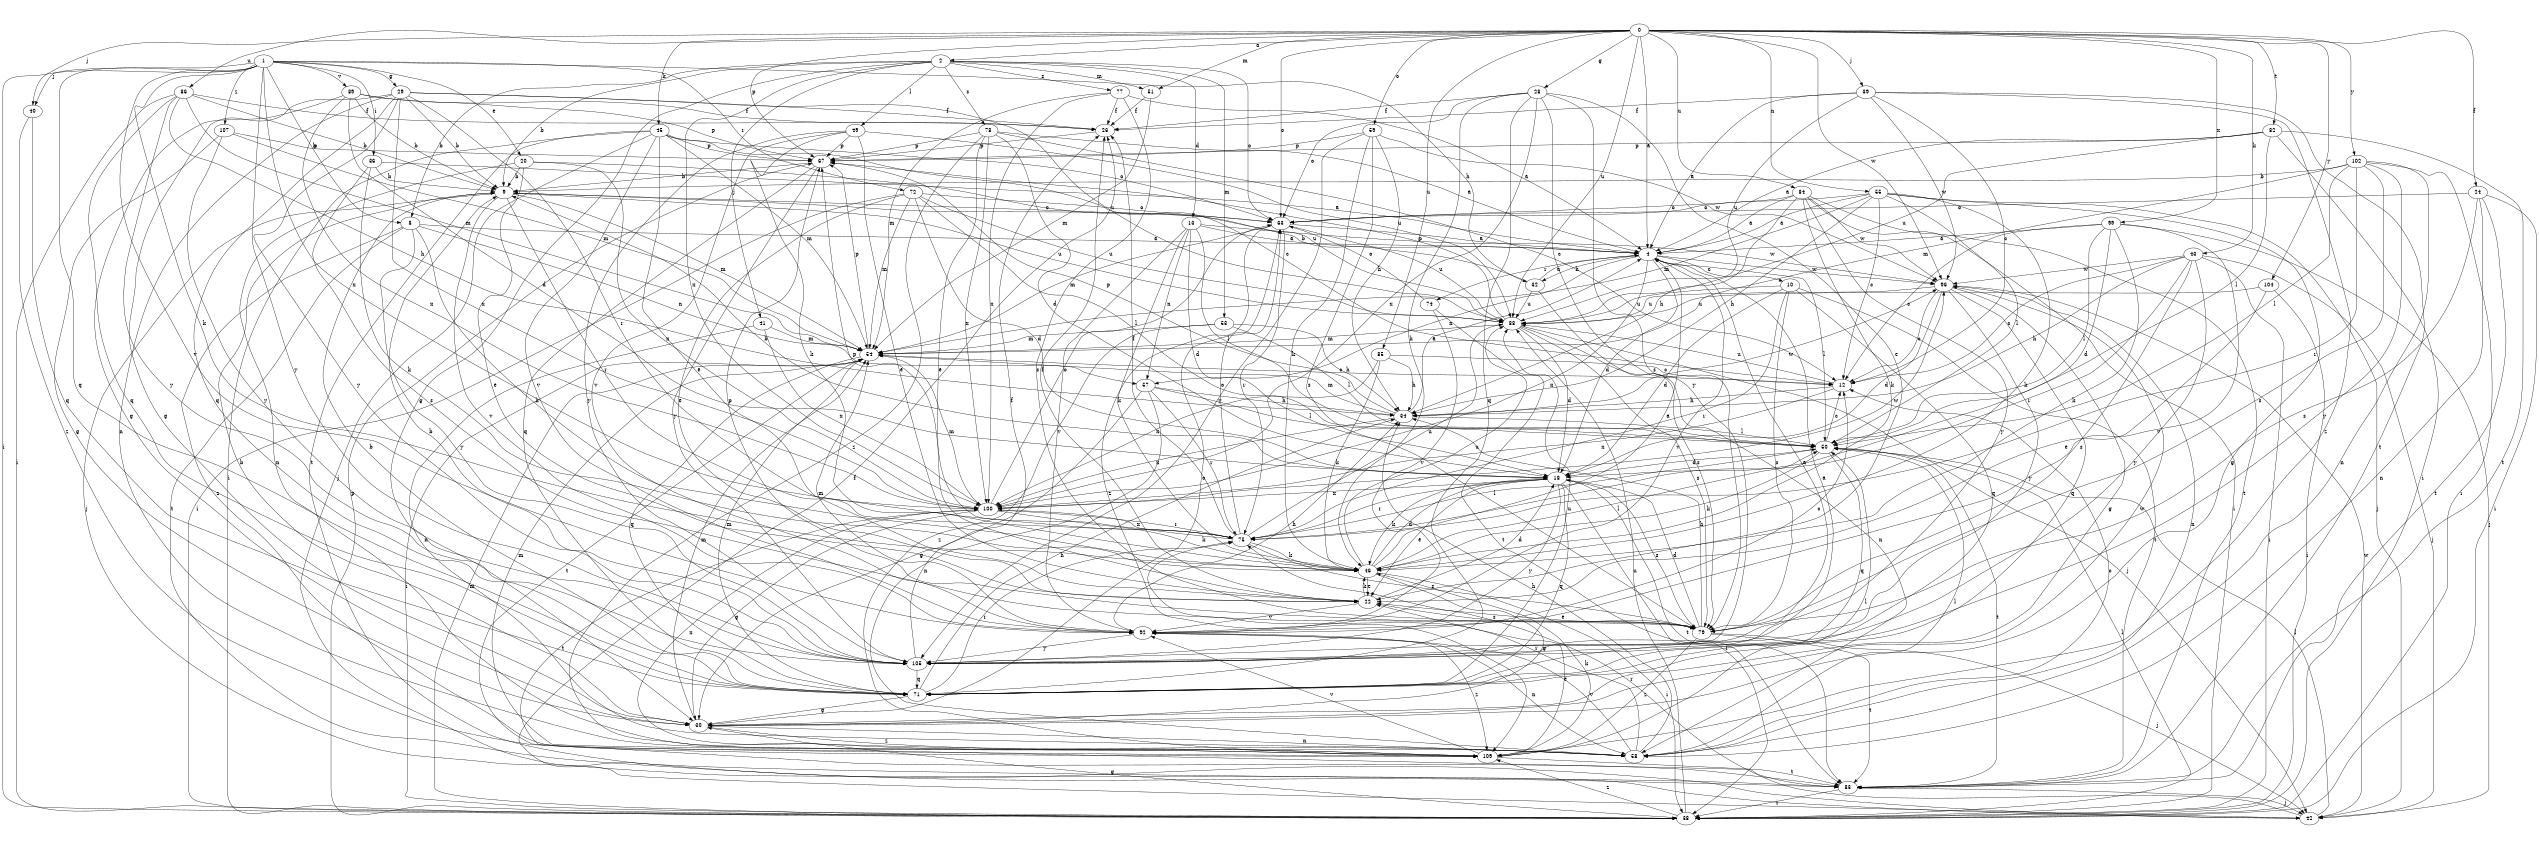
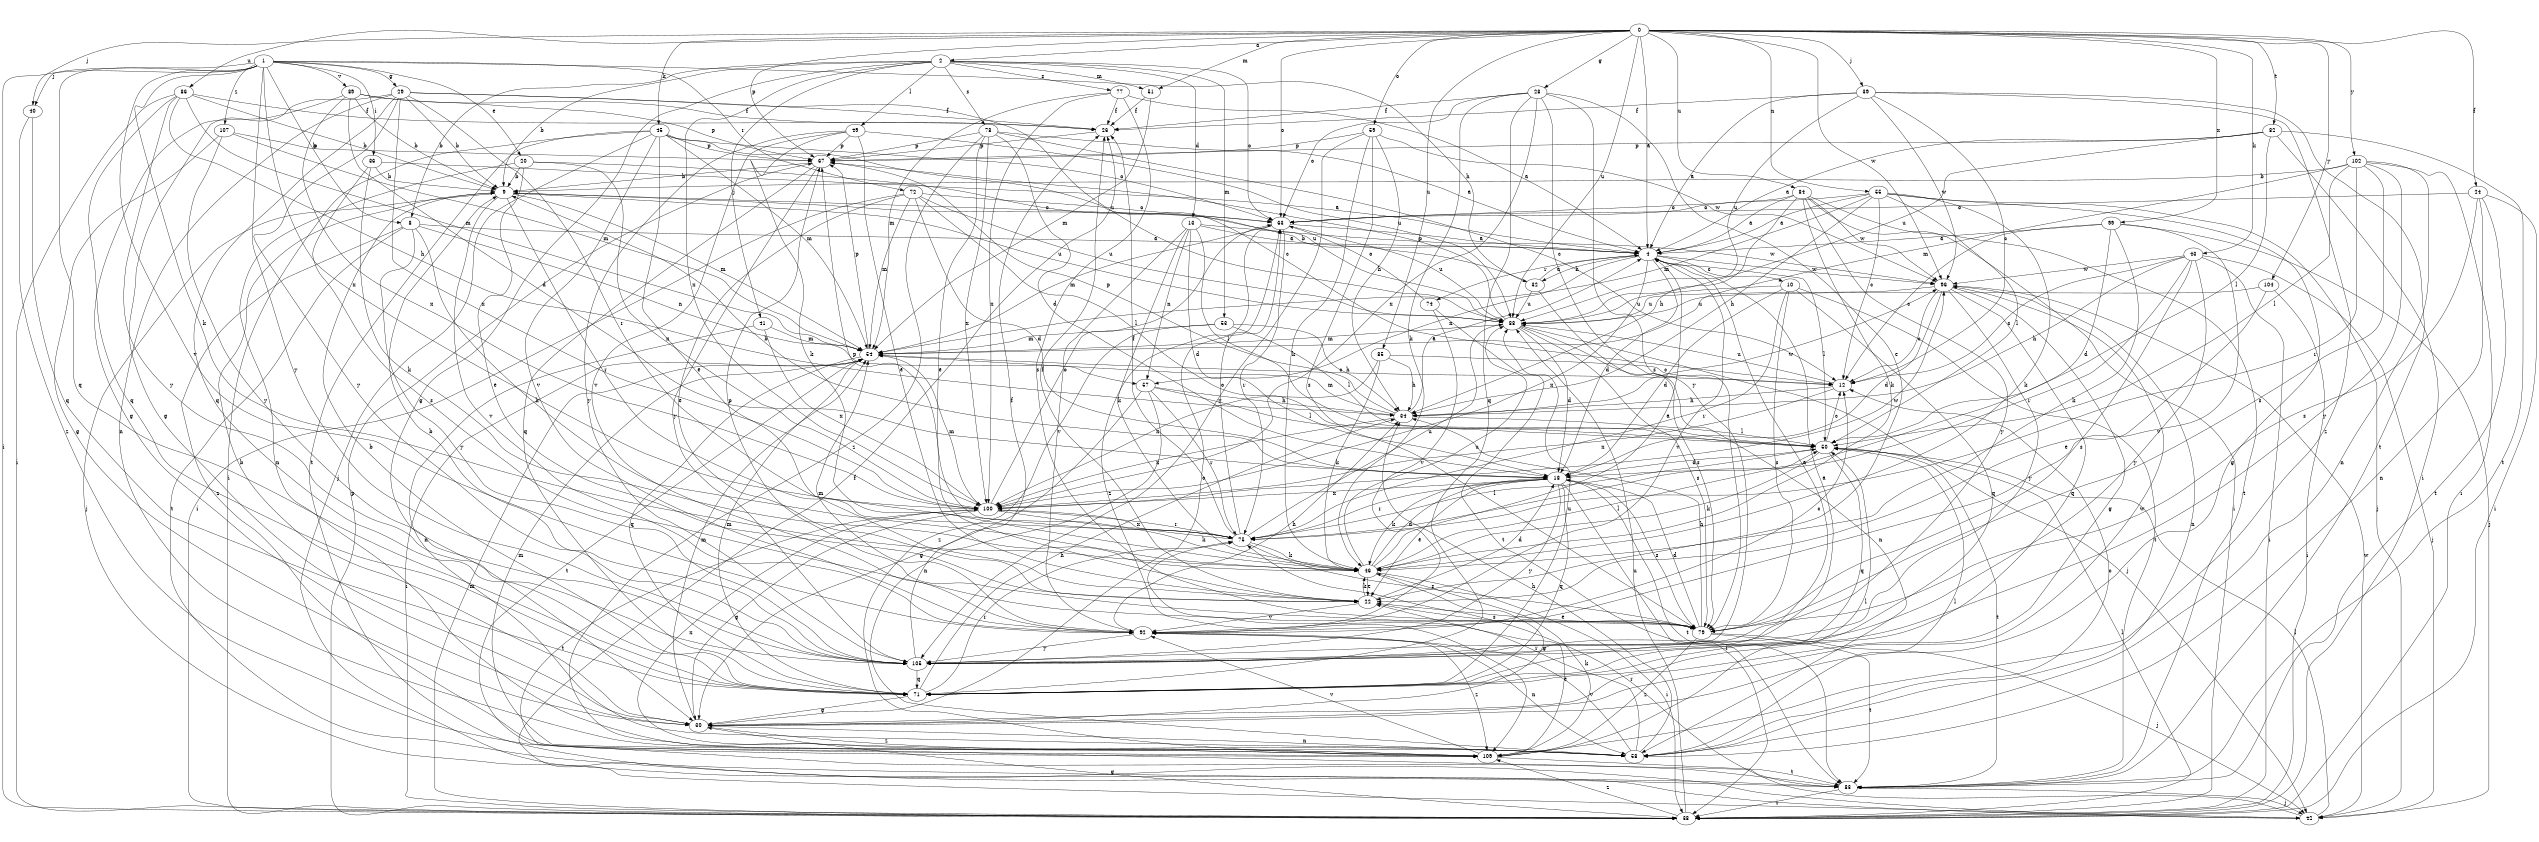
(2028, 384) -> none
